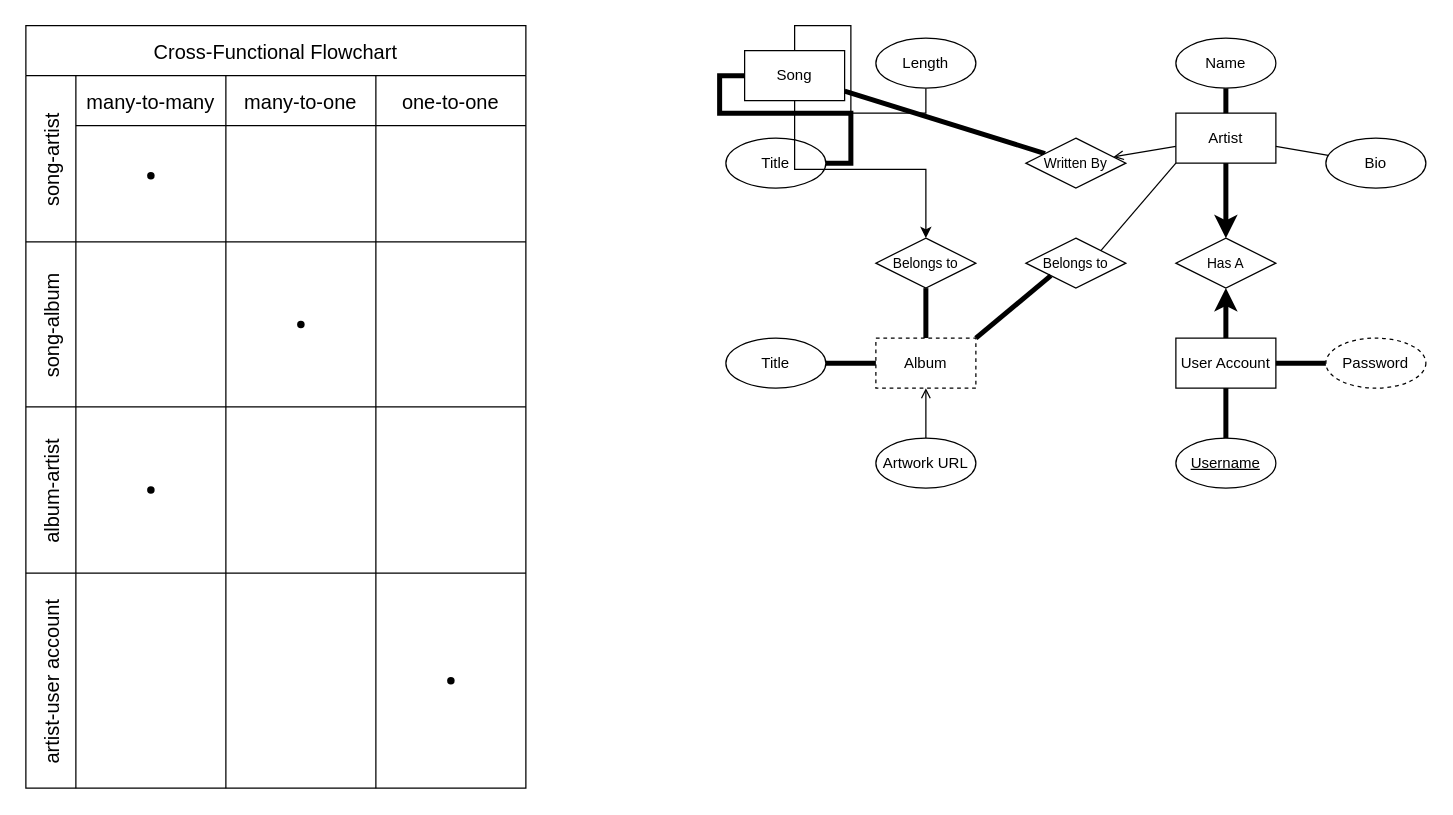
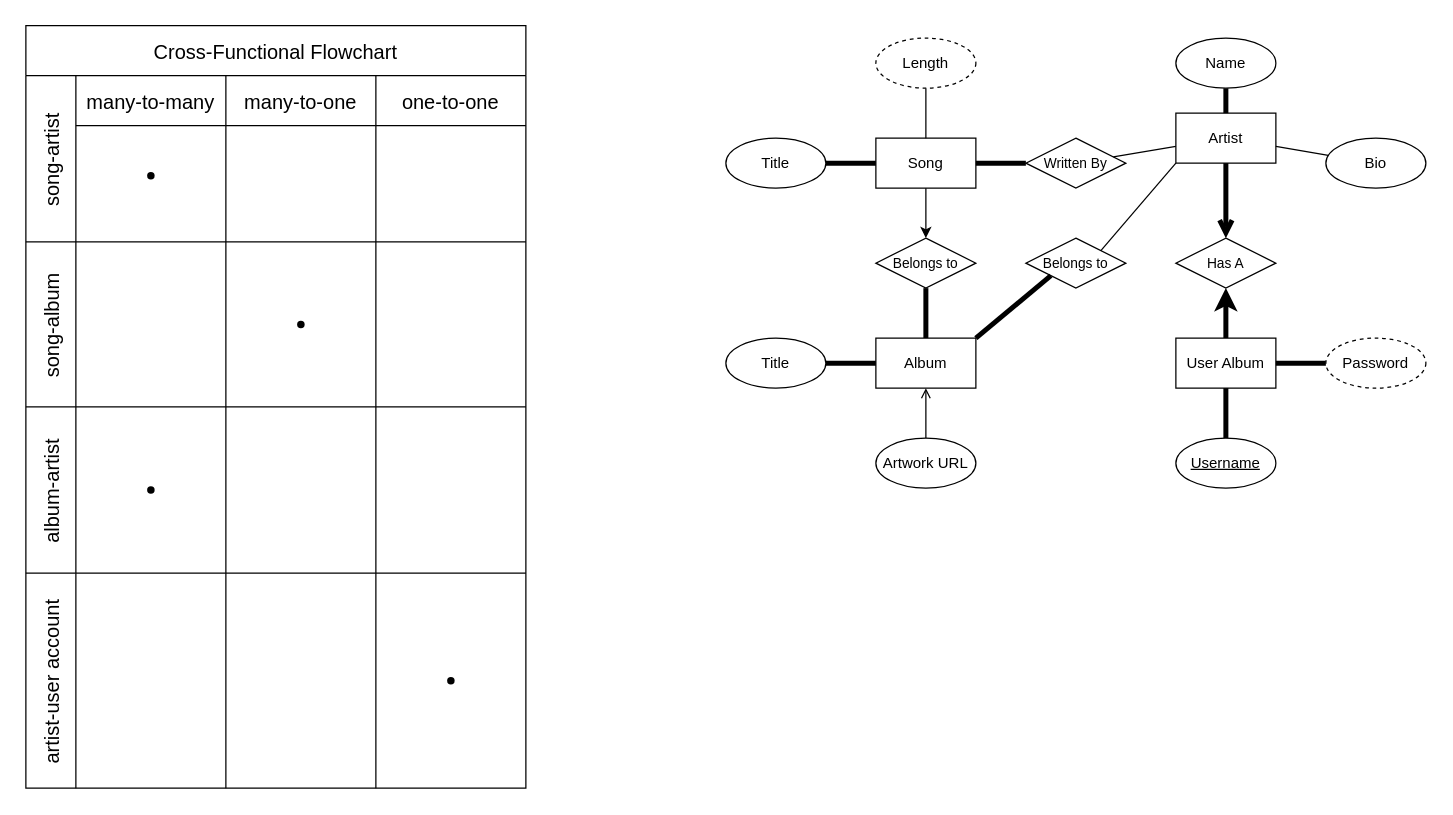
(926, 63) -> (926, 63)
(794, 76) -> (926, 163)
(1119, 156) -> (1118, 156)
(1226, 220) -> (1226, 220)
(926, 363) -> (926, 363)
(1226, 363) -> (1226, 363)
